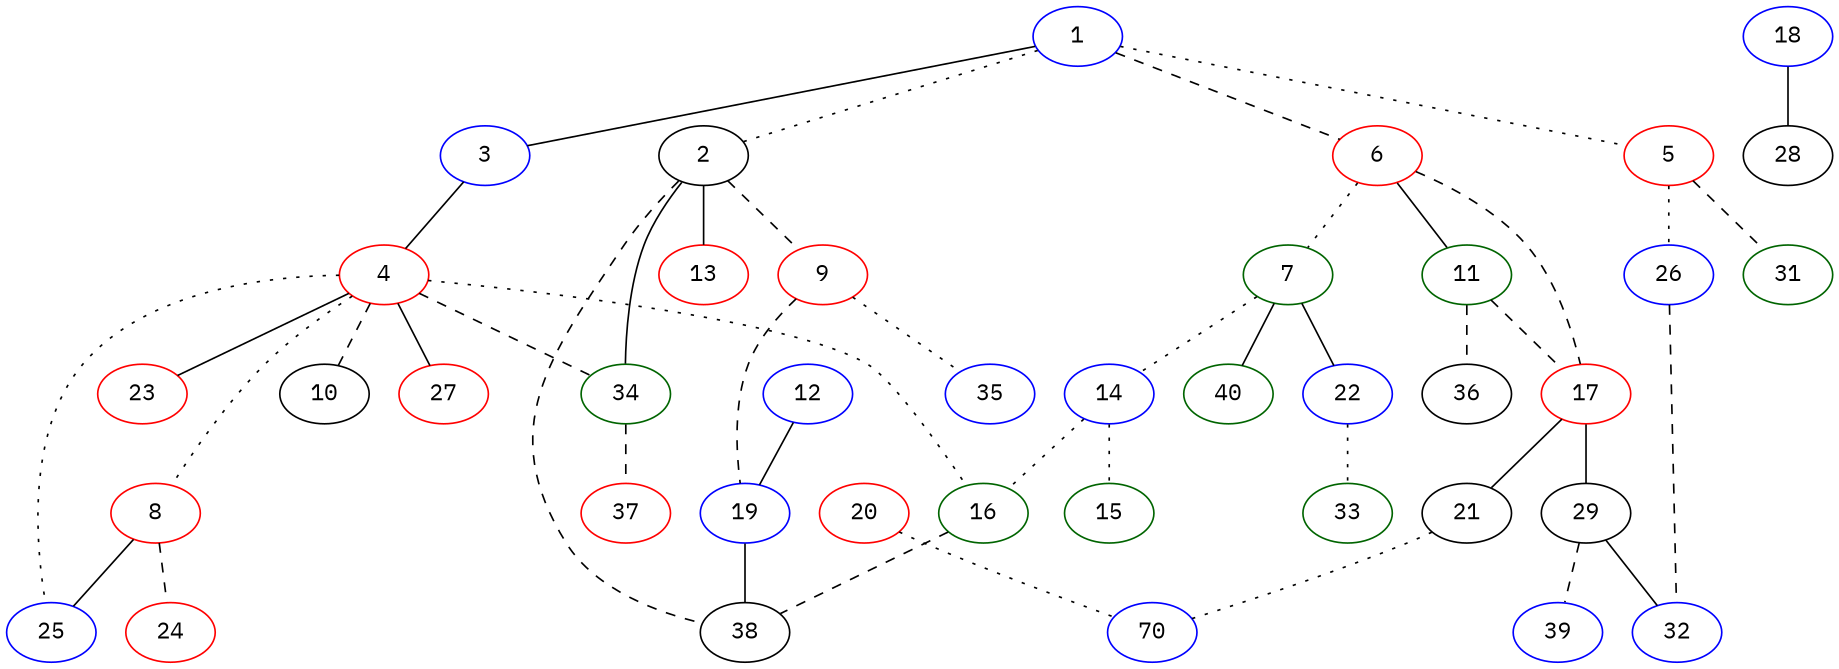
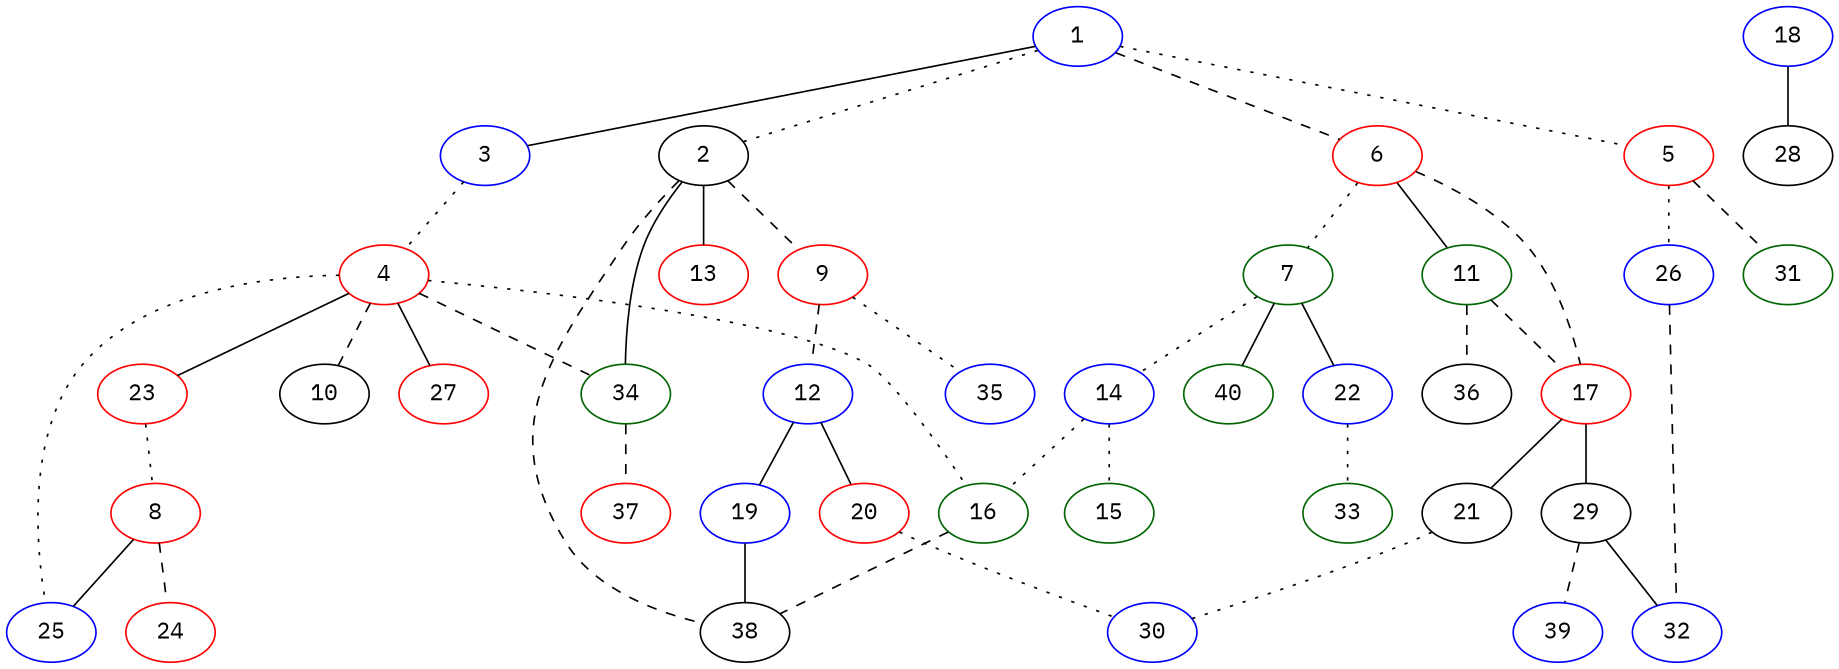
(435, 215) -> (435, 215)
(250, 379) -> (149, 454)
(743, 383) -> (816, 333)
none -> (836, 453)
(1152, 632) -> (1152, 632)
